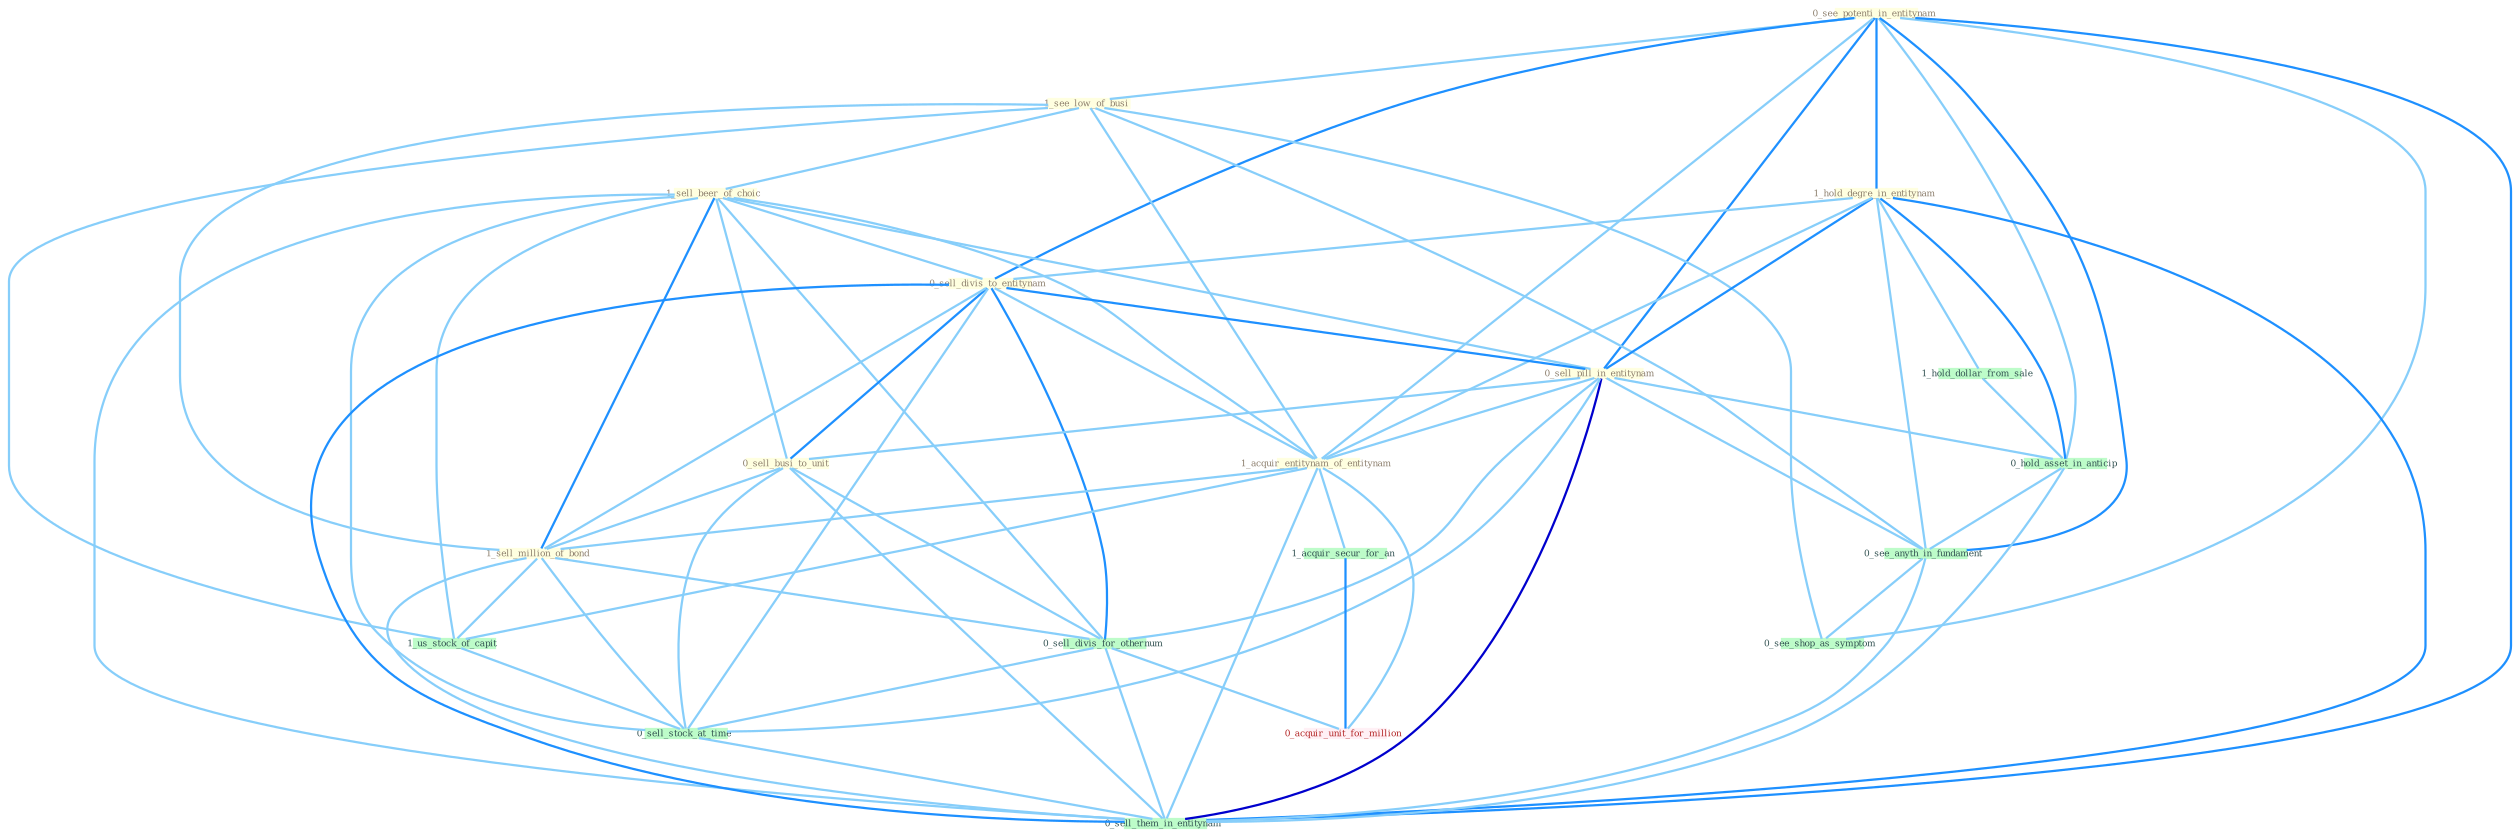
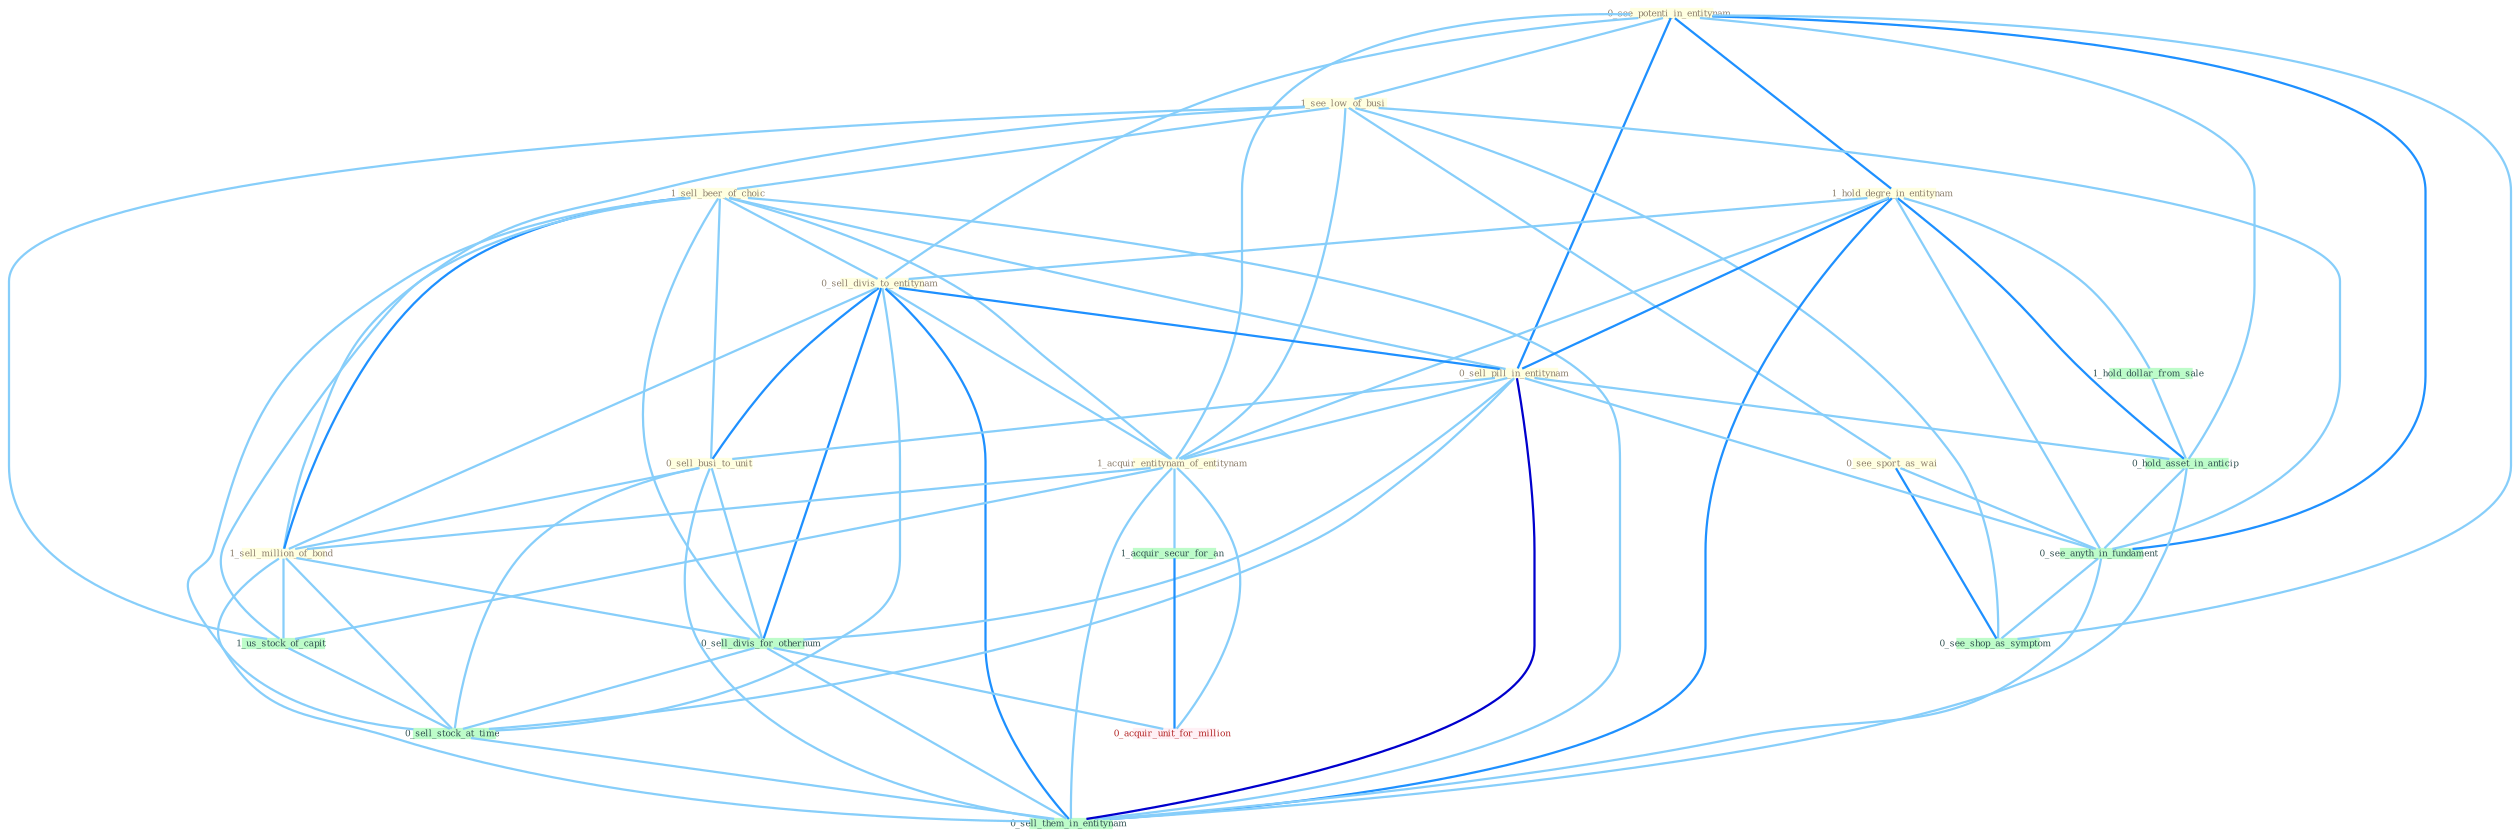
(1410, 101) -> (1241, 89)
none -> (1894, 464)
(2415, 707) -> none
